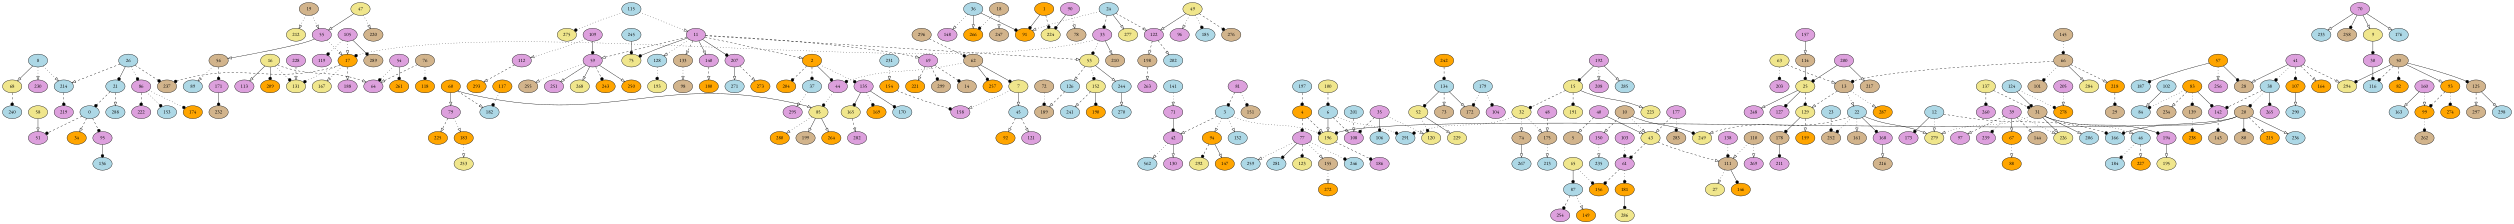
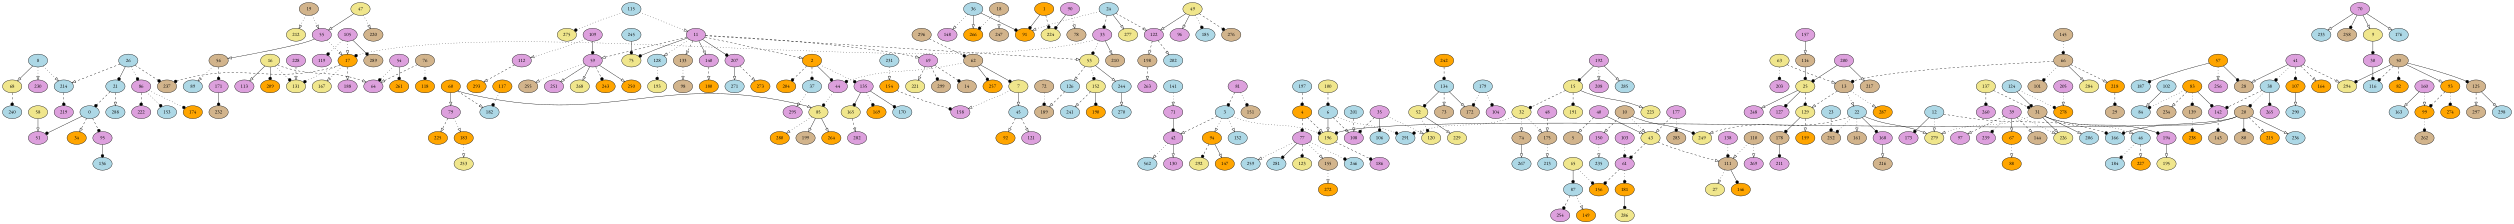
(1187, 20) -> (1187, 20)
(915, 86) -> (915, 86)
(65, 124) -> (65, 124)
